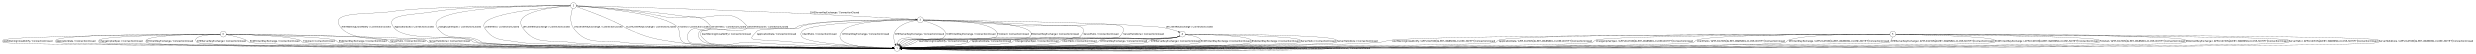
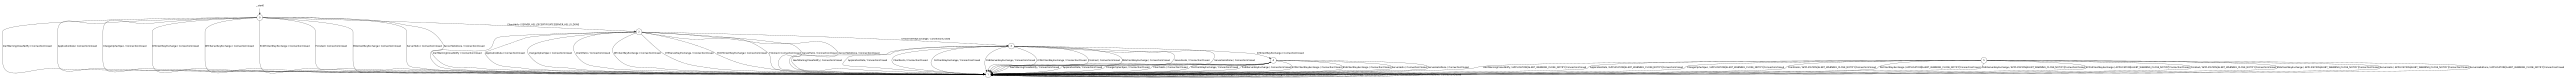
none -> (260, 6)
none -> (449, 23)
